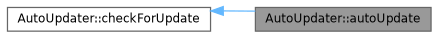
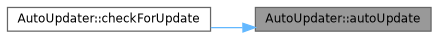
(239, 11) -> (227, 28)
